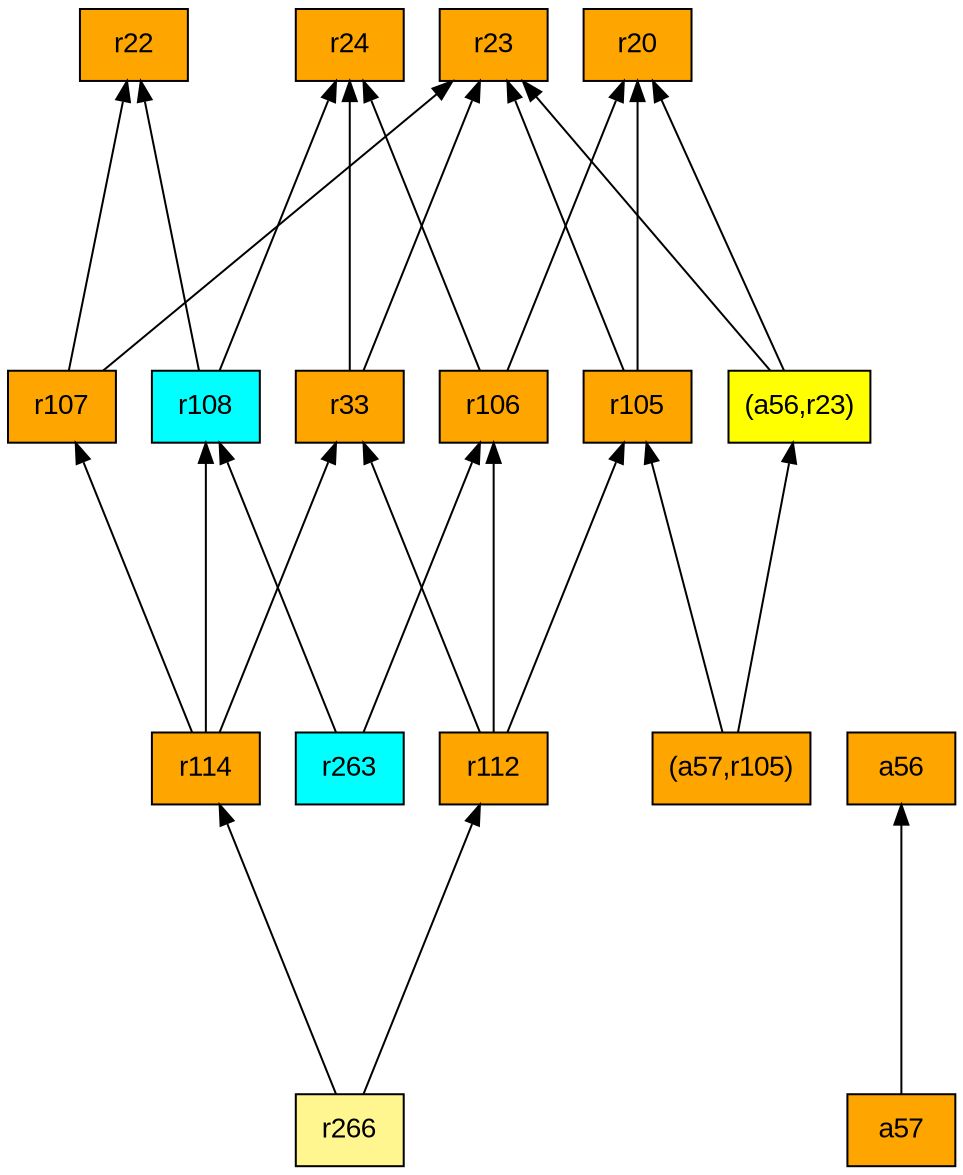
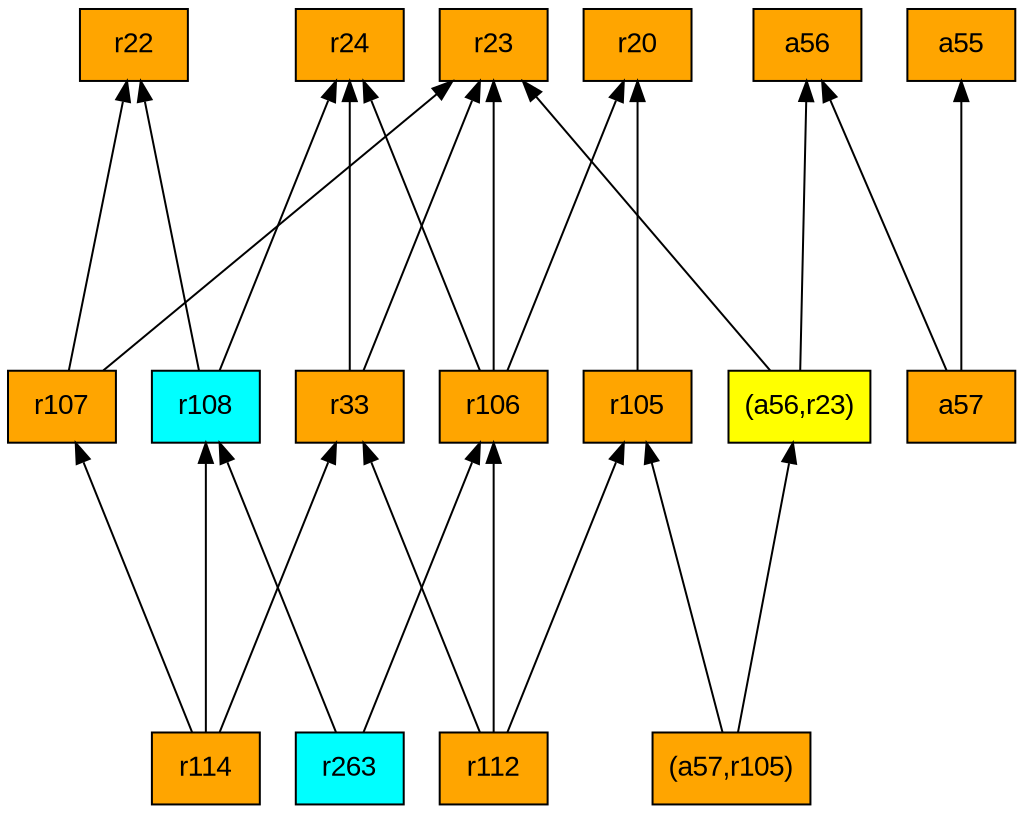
none -> (961, 45)
(723, 235) -> (803, 236)
(572, 242) -> (494, 236)
(350, 1130) -> none
